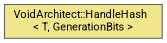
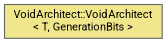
(83, 21) -> (83, 21)
